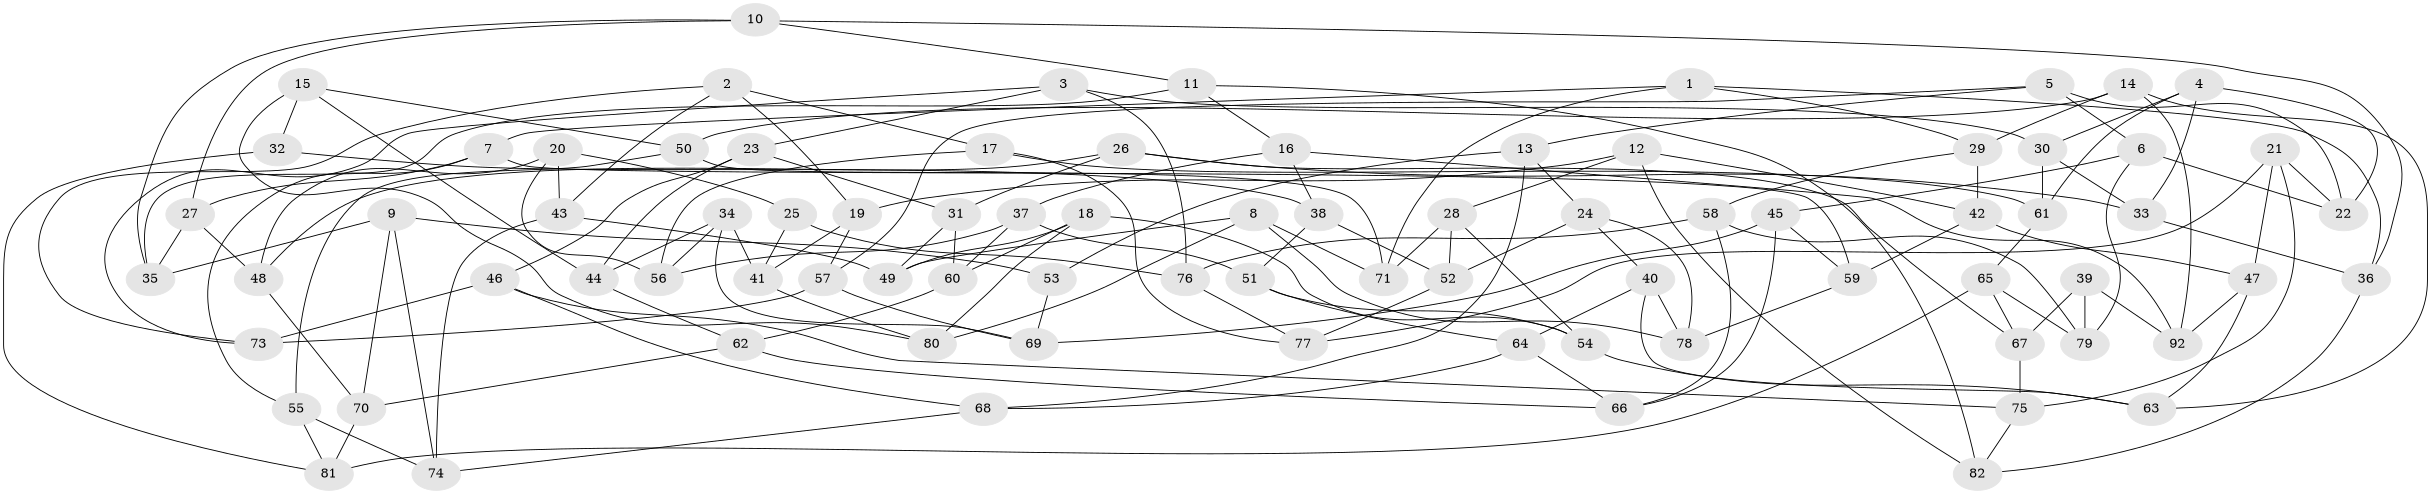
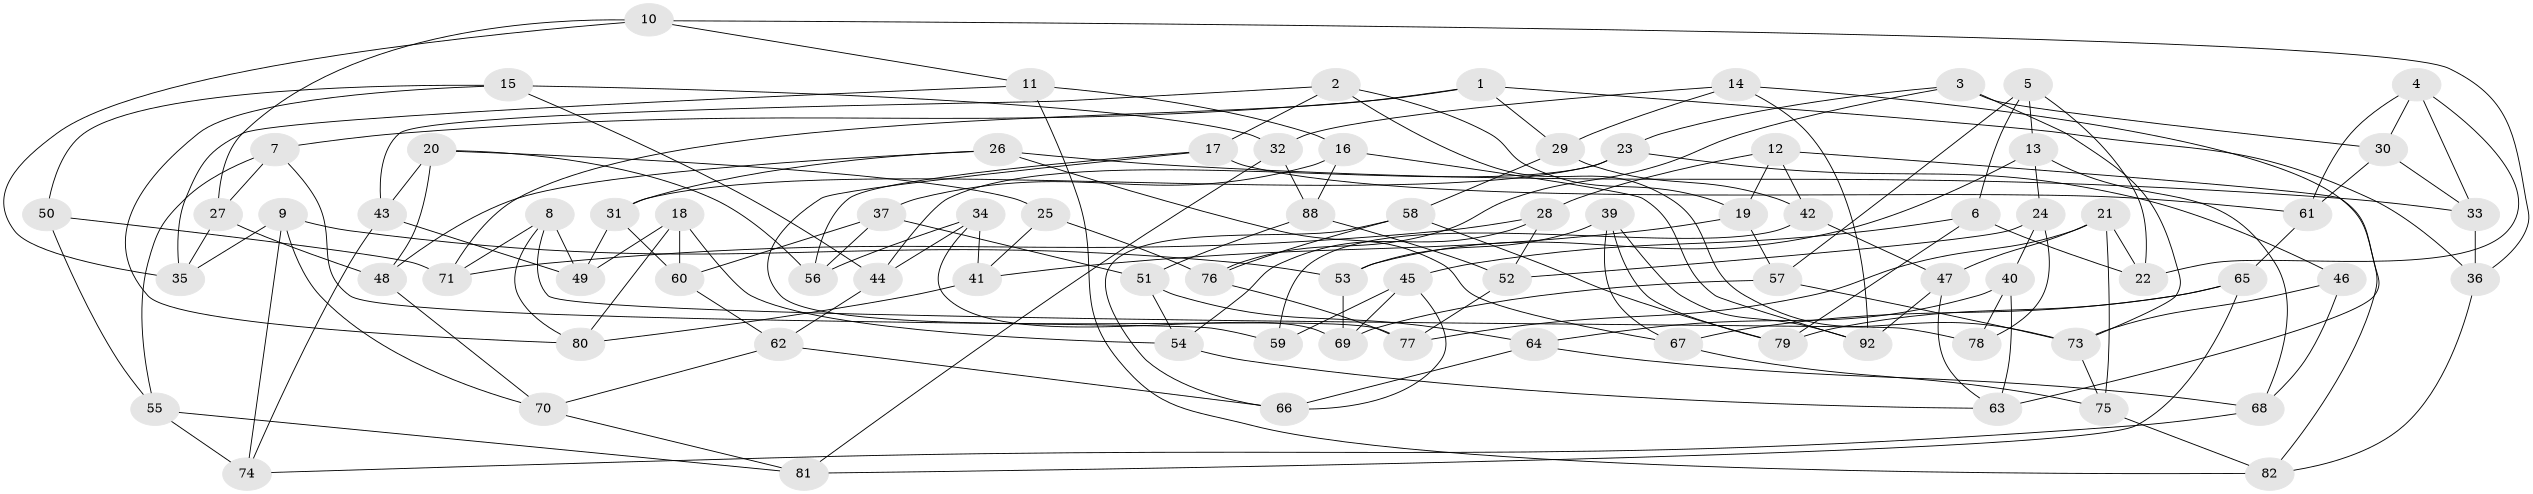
(1440, 113) -> (1513, 104)
(1319, 215) -> (1311, 215)
none -> (1477, 247)
(1768, 312) -> none
(1214, 374) -> (2090, 377)
